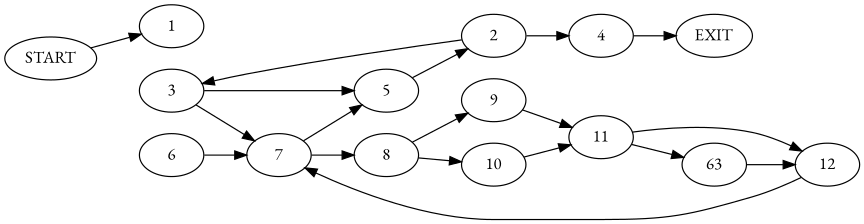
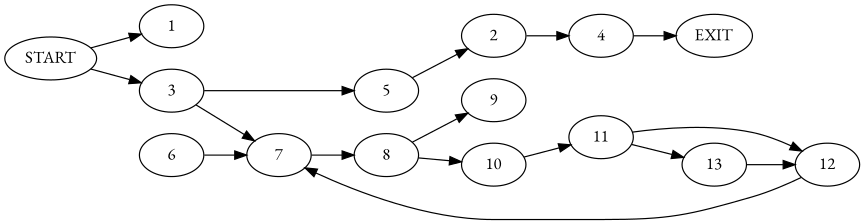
(338, 58) -> (110, 74)
(542, 117) -> none
(328, 126) -> none
(714, 165) -> (714, 165)
